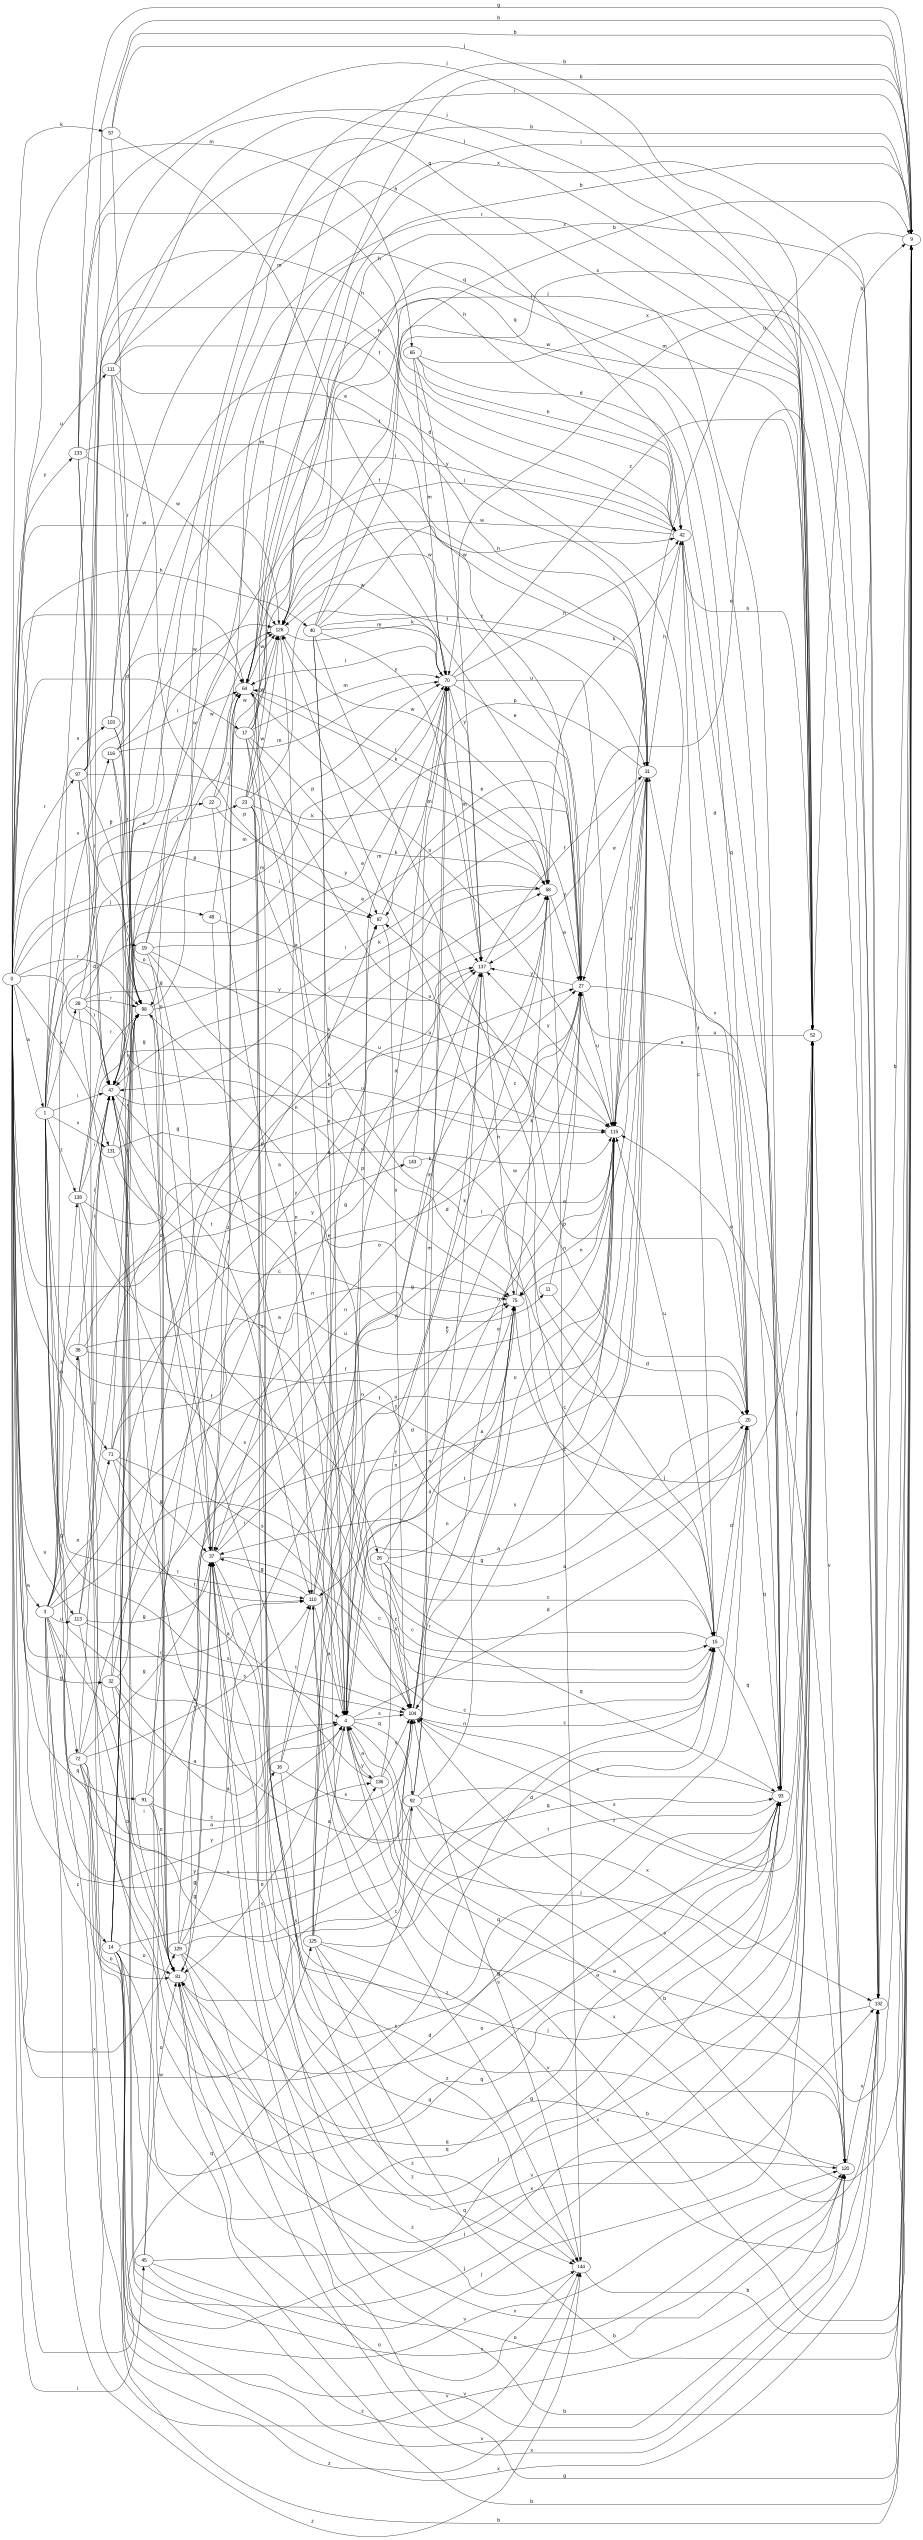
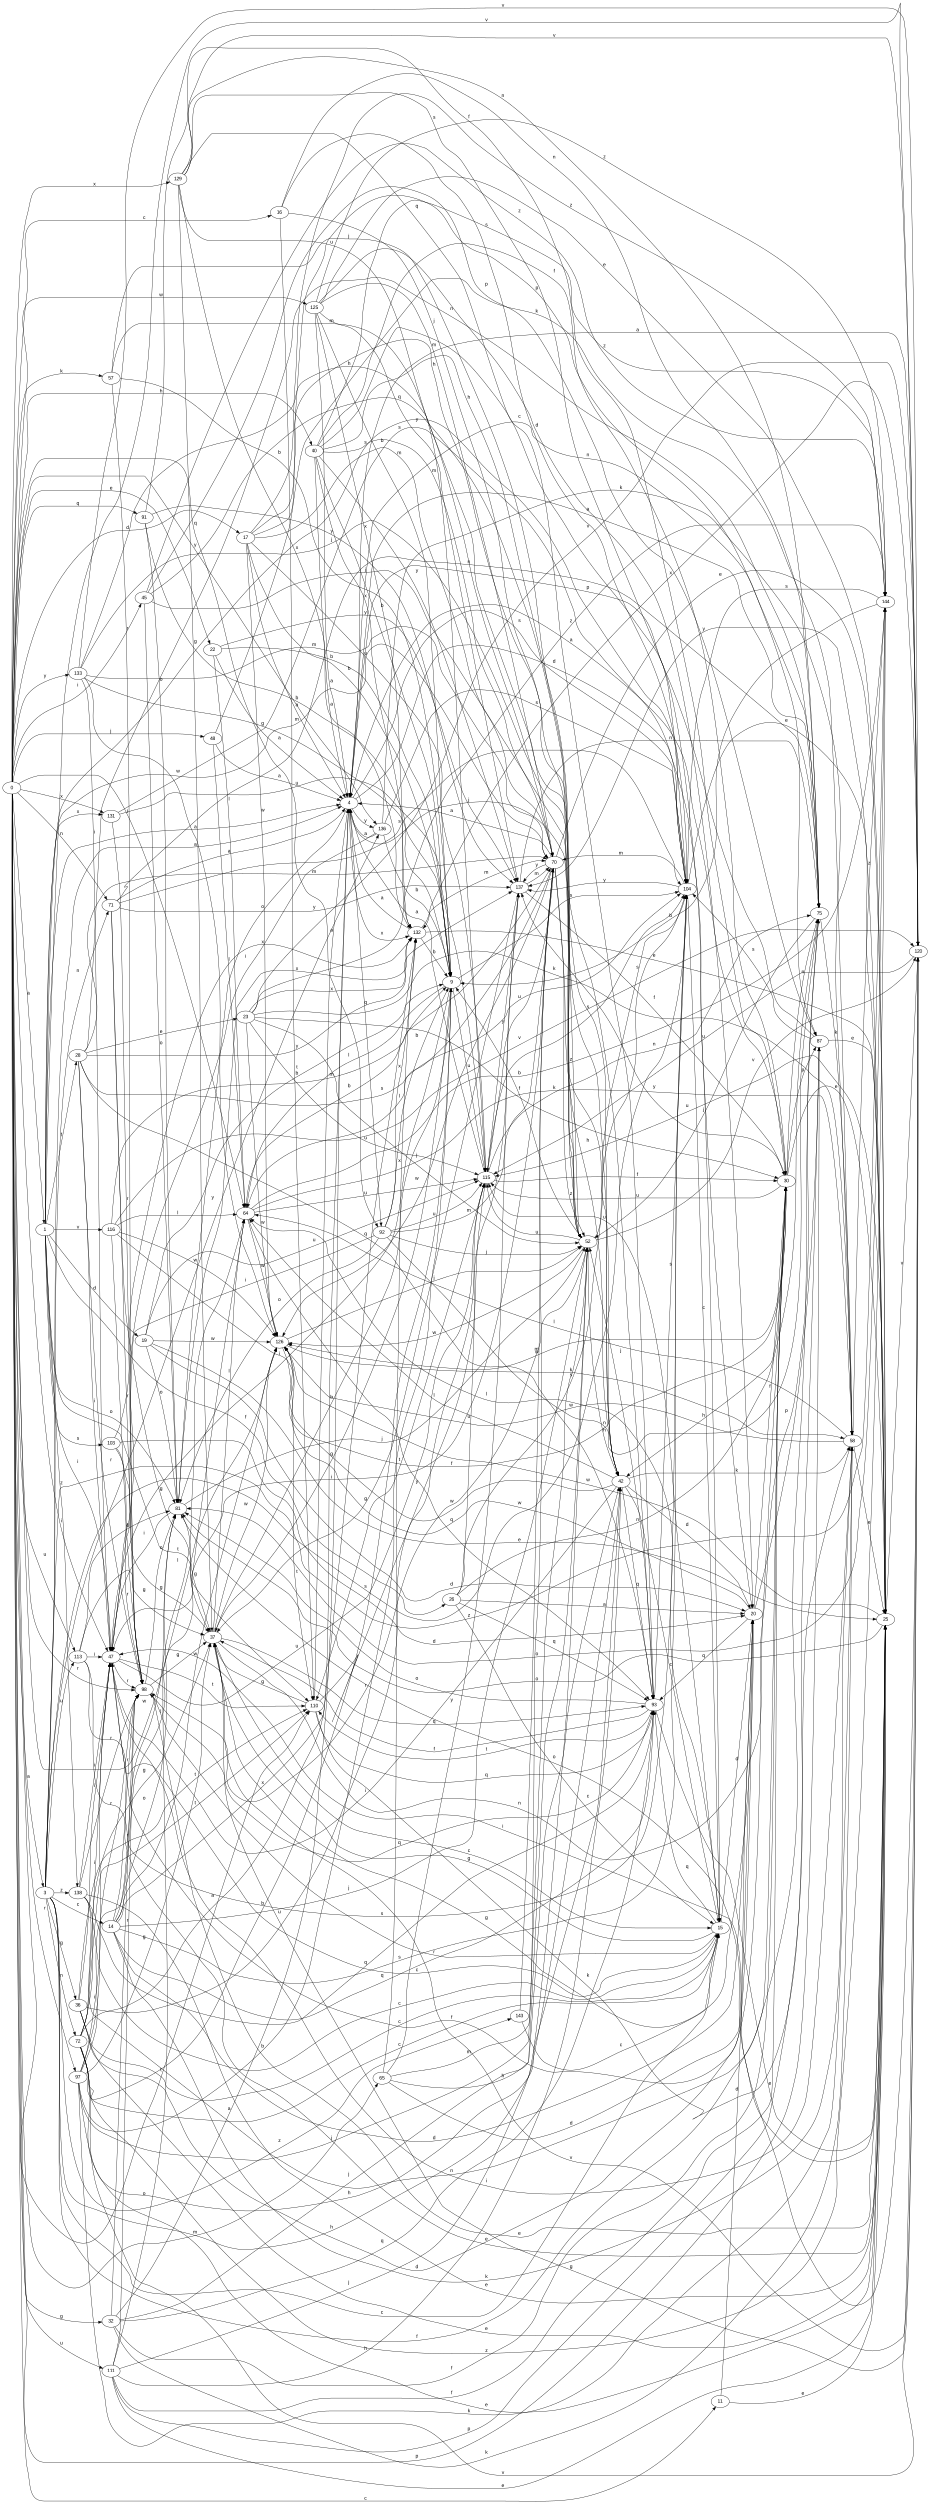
(647, 772) -> (786, 1181)
(86, 955) -> (156, 1036)
(581, 986) -> (886, 1620)
(410, 1299) -> (417, 1856)
(359, 1321) -> (633, 607)
(219, 1821) -> (20, 383)
(498, 1974) -> (434, 1749)
(363, 2439) -> none
